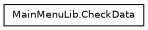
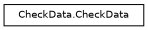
(74, 15) -> (74, 15)
